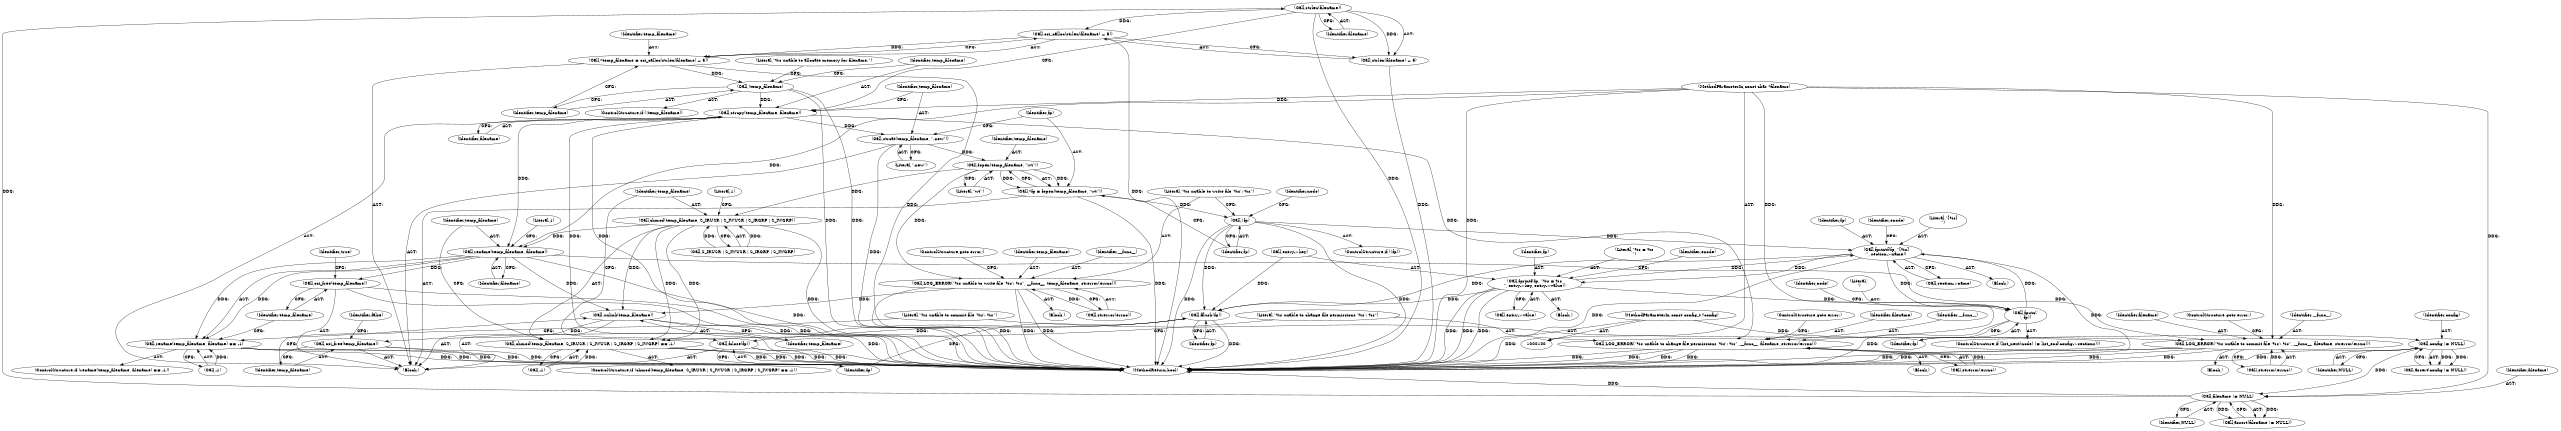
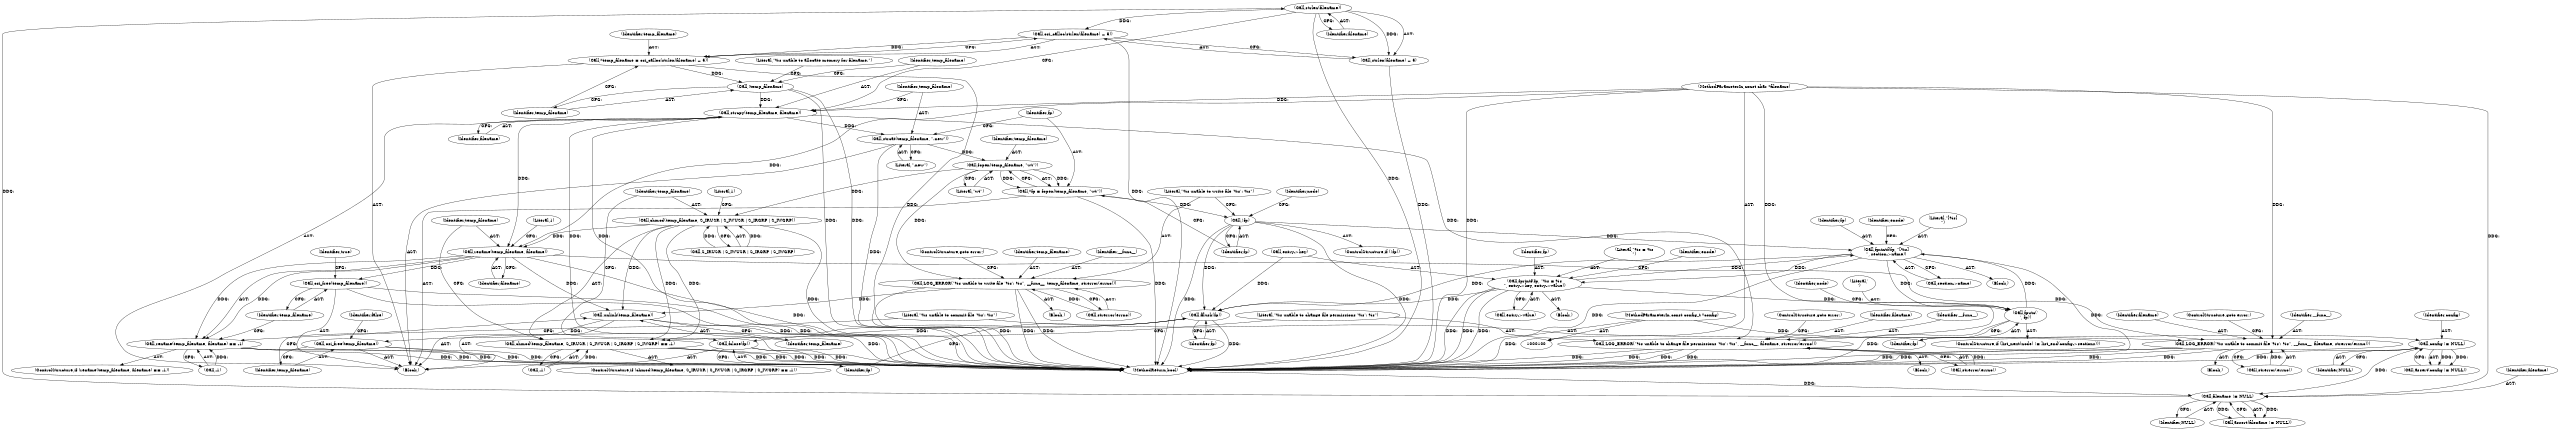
(642, 113) -> none
(1690, 388) -> (1688, 383)
